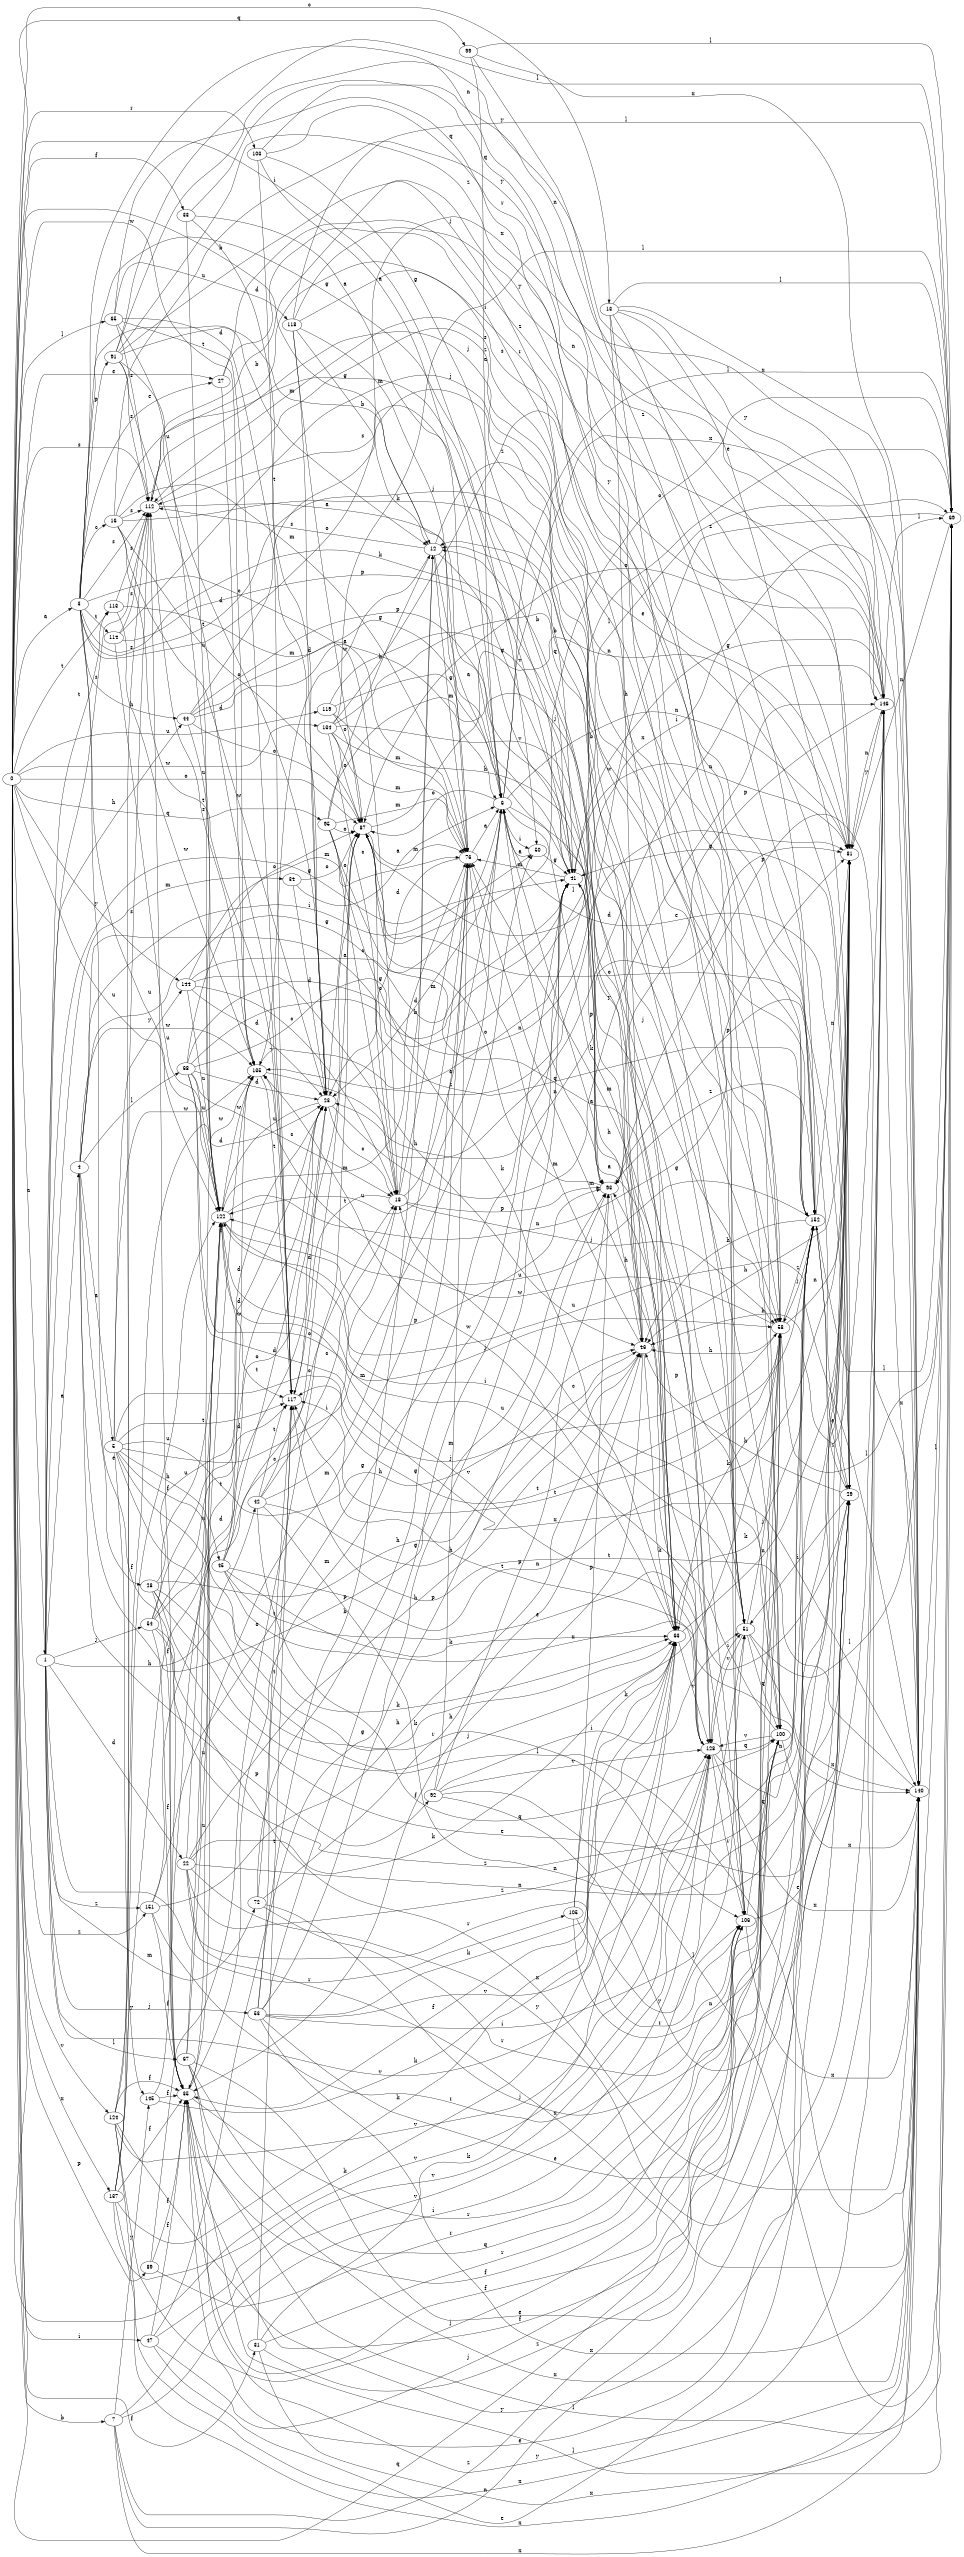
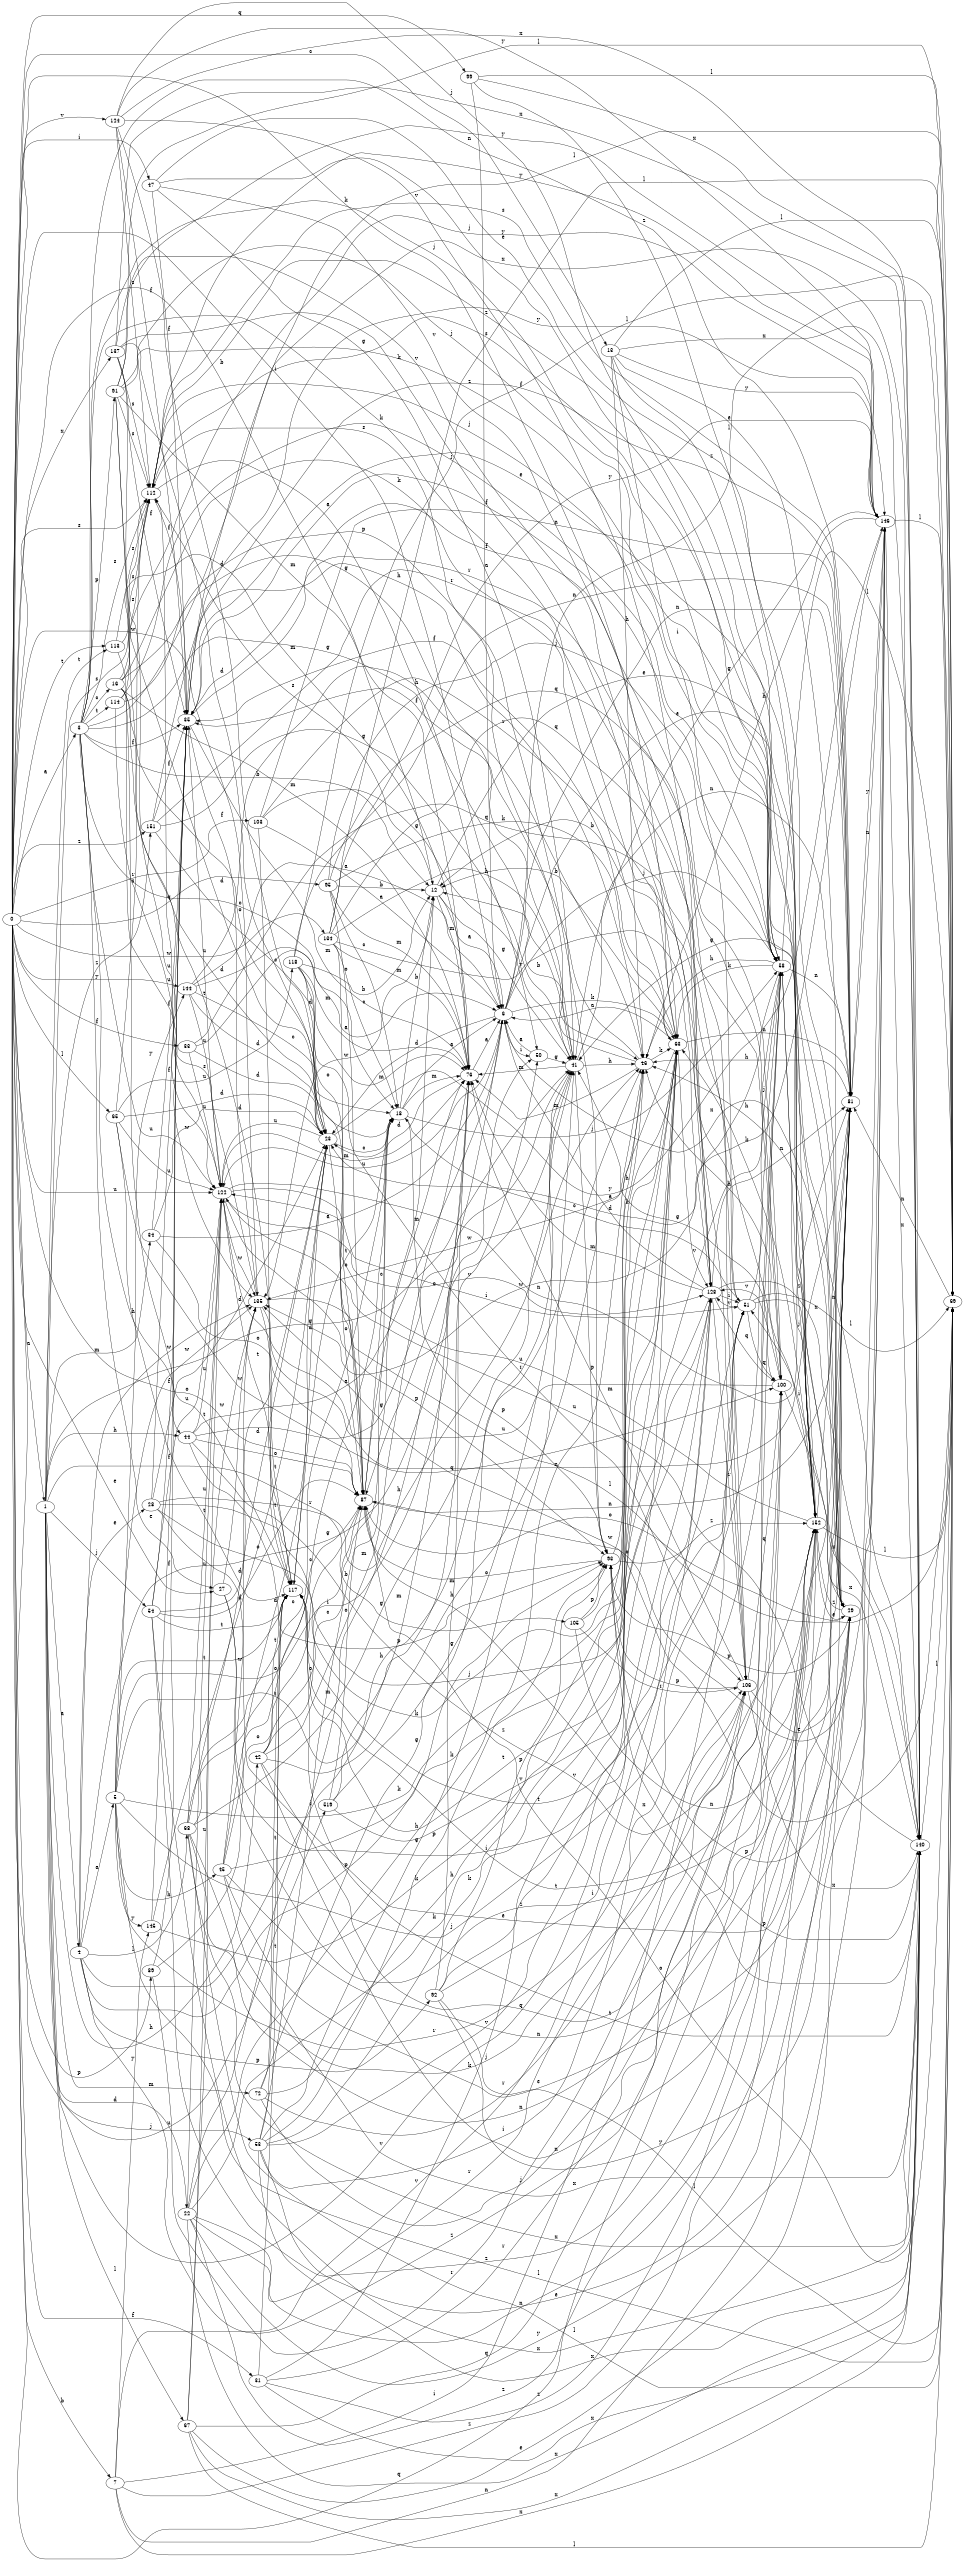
(327, 710) -> (328, 1805)
none -> (169, 1042)
